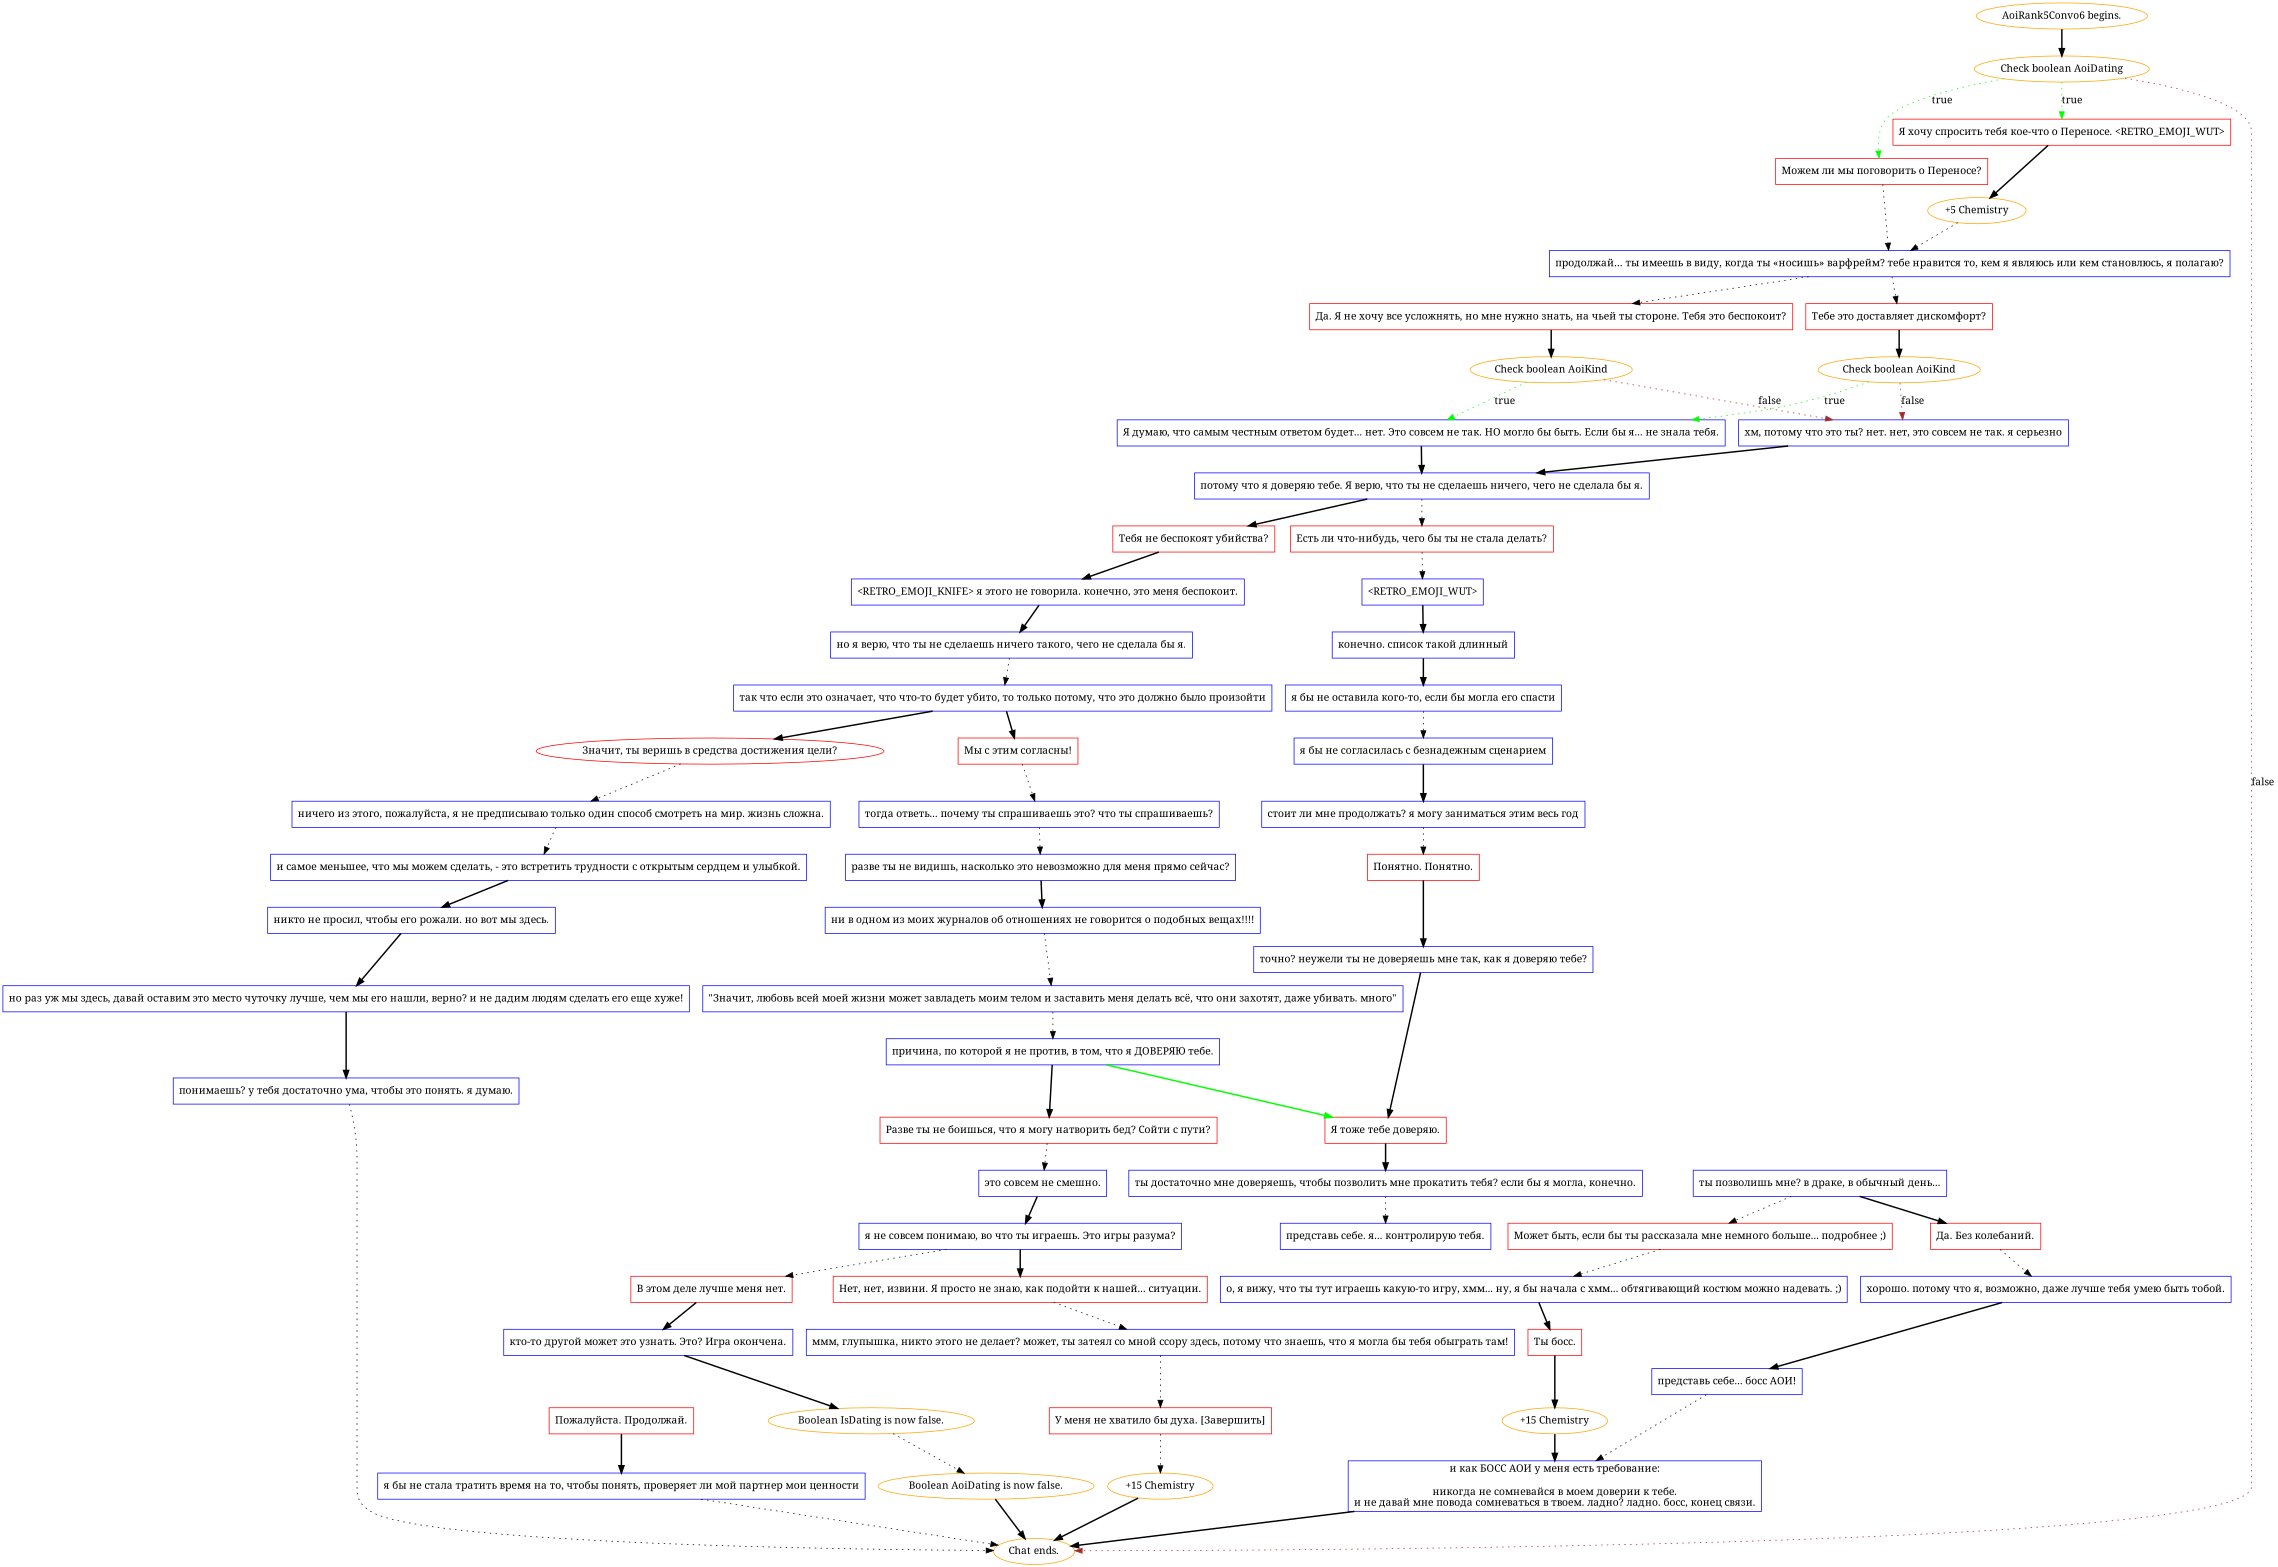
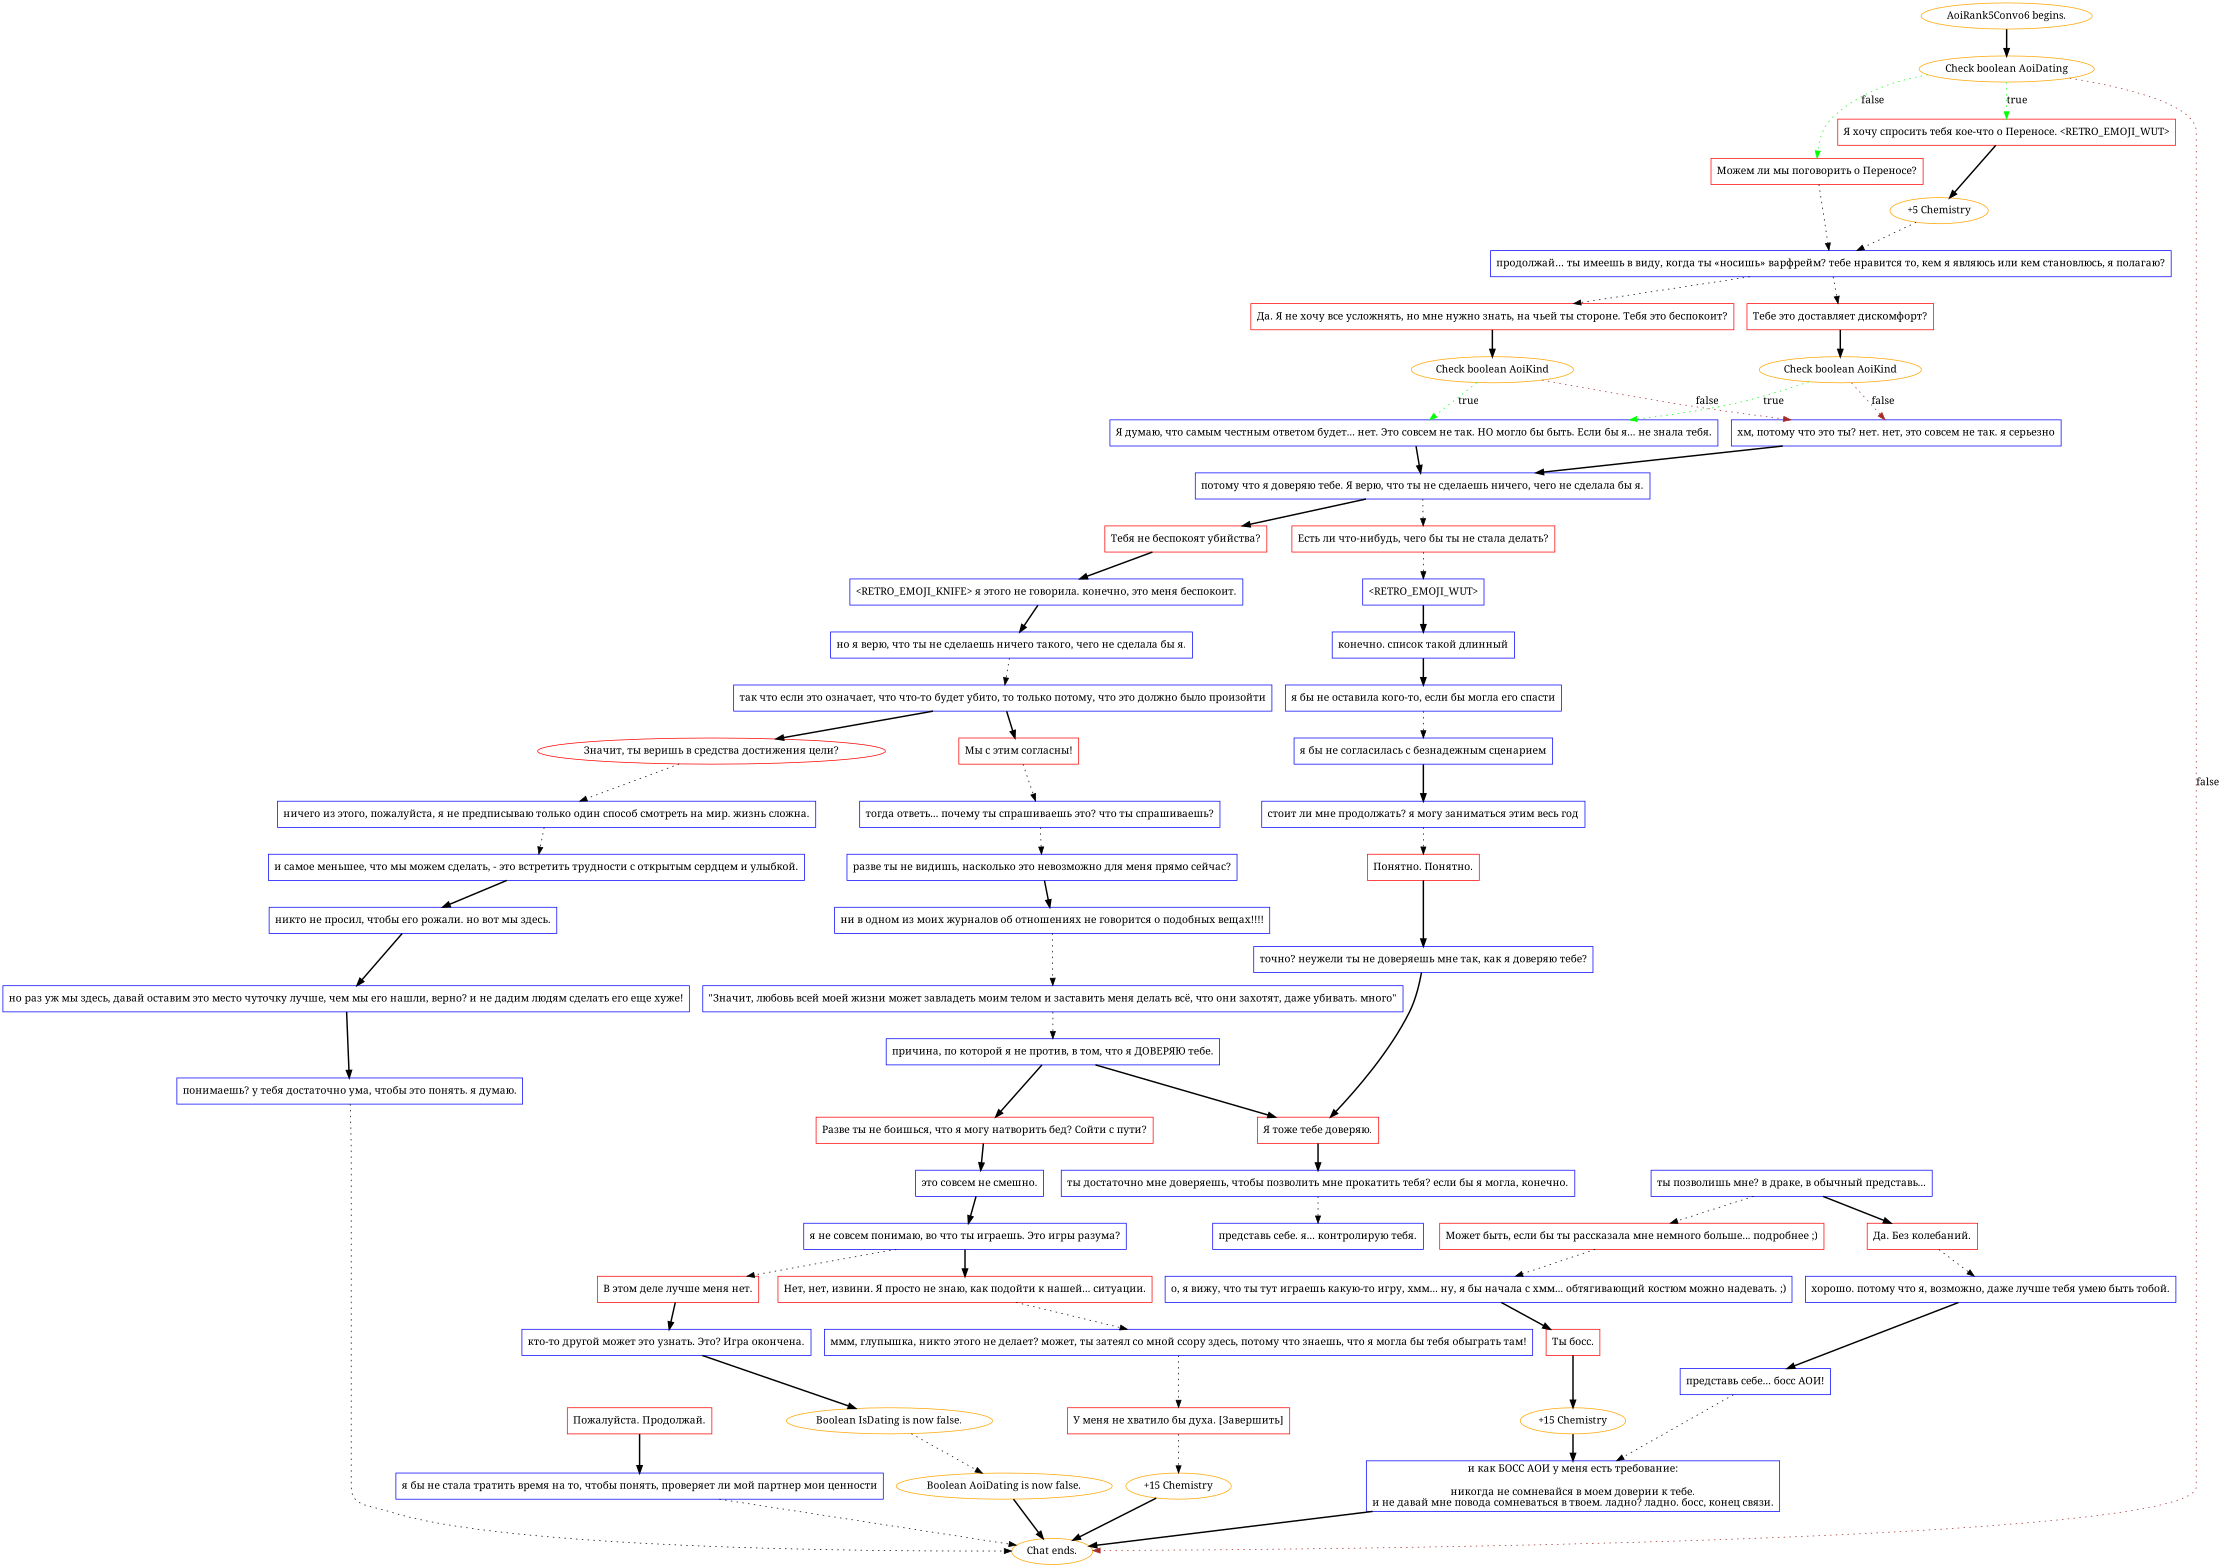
(1942, 101) -> (1873, 101)
(1216, 1090) -> (1182, 1090)
(1046, 1153) -> (982, 1153)
(1820, 1183) -> (1792, 1183)
